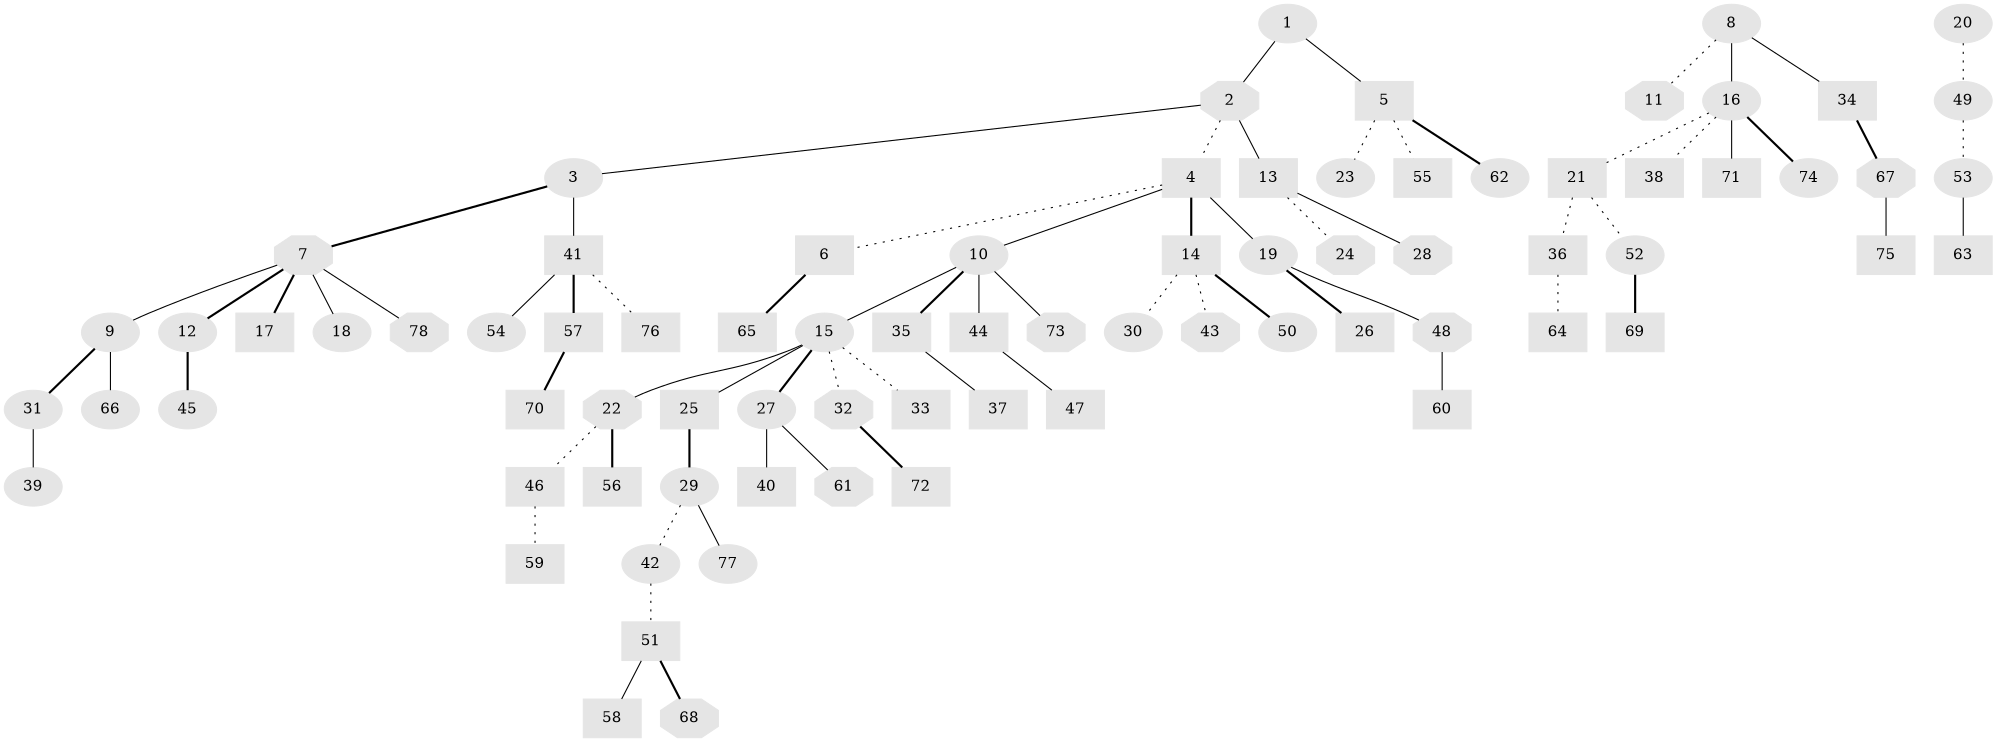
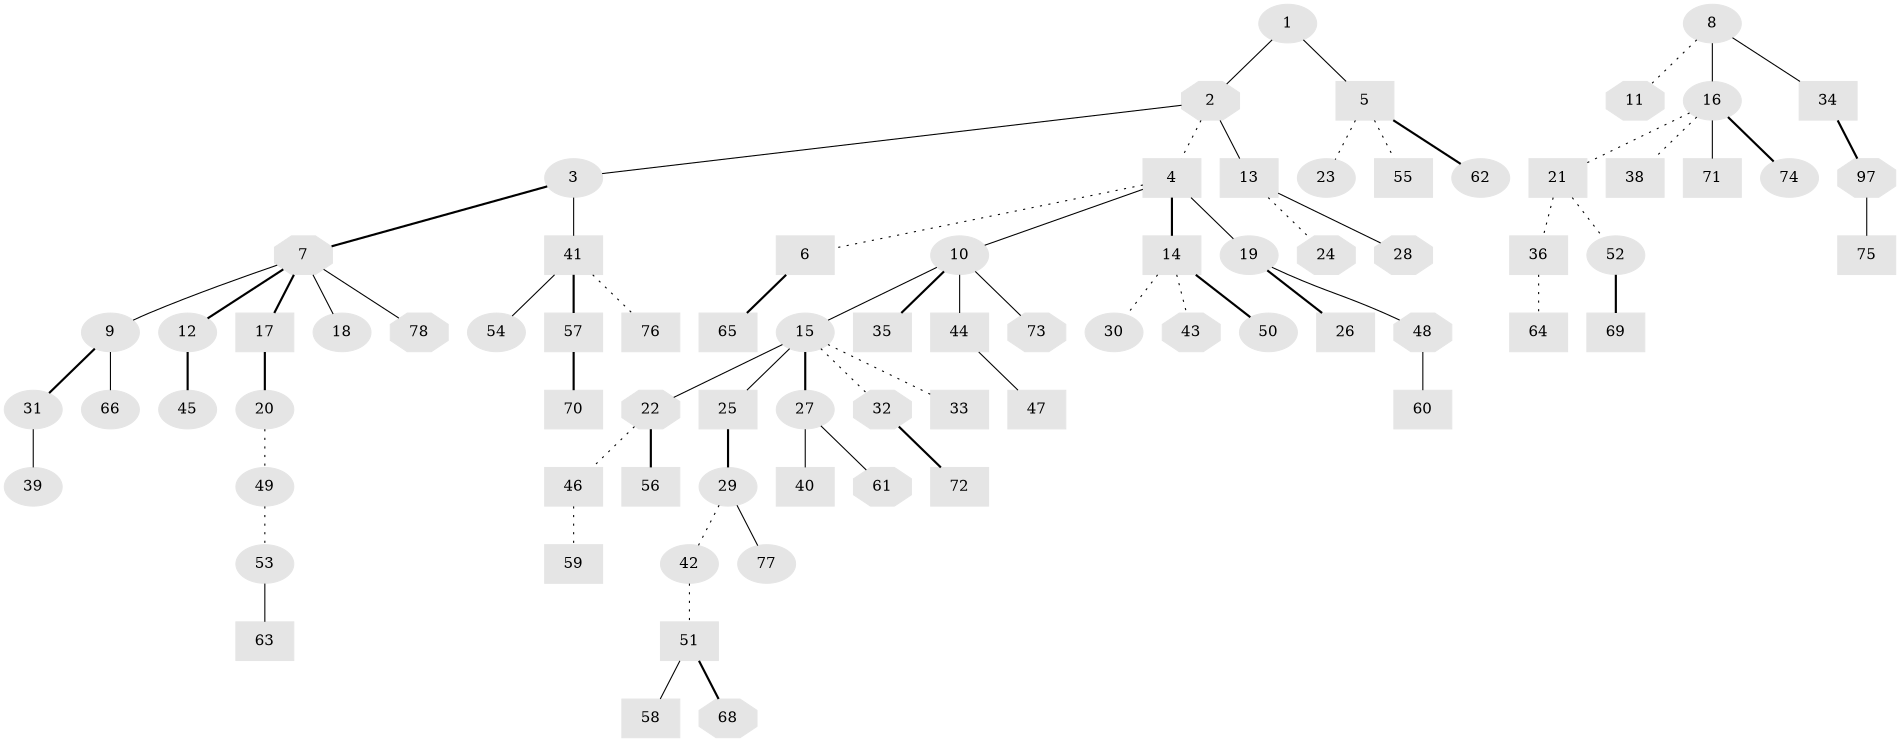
(1886, 178) -> (1867, 178)
none -> (265, 371)
(998, 410) -> none
